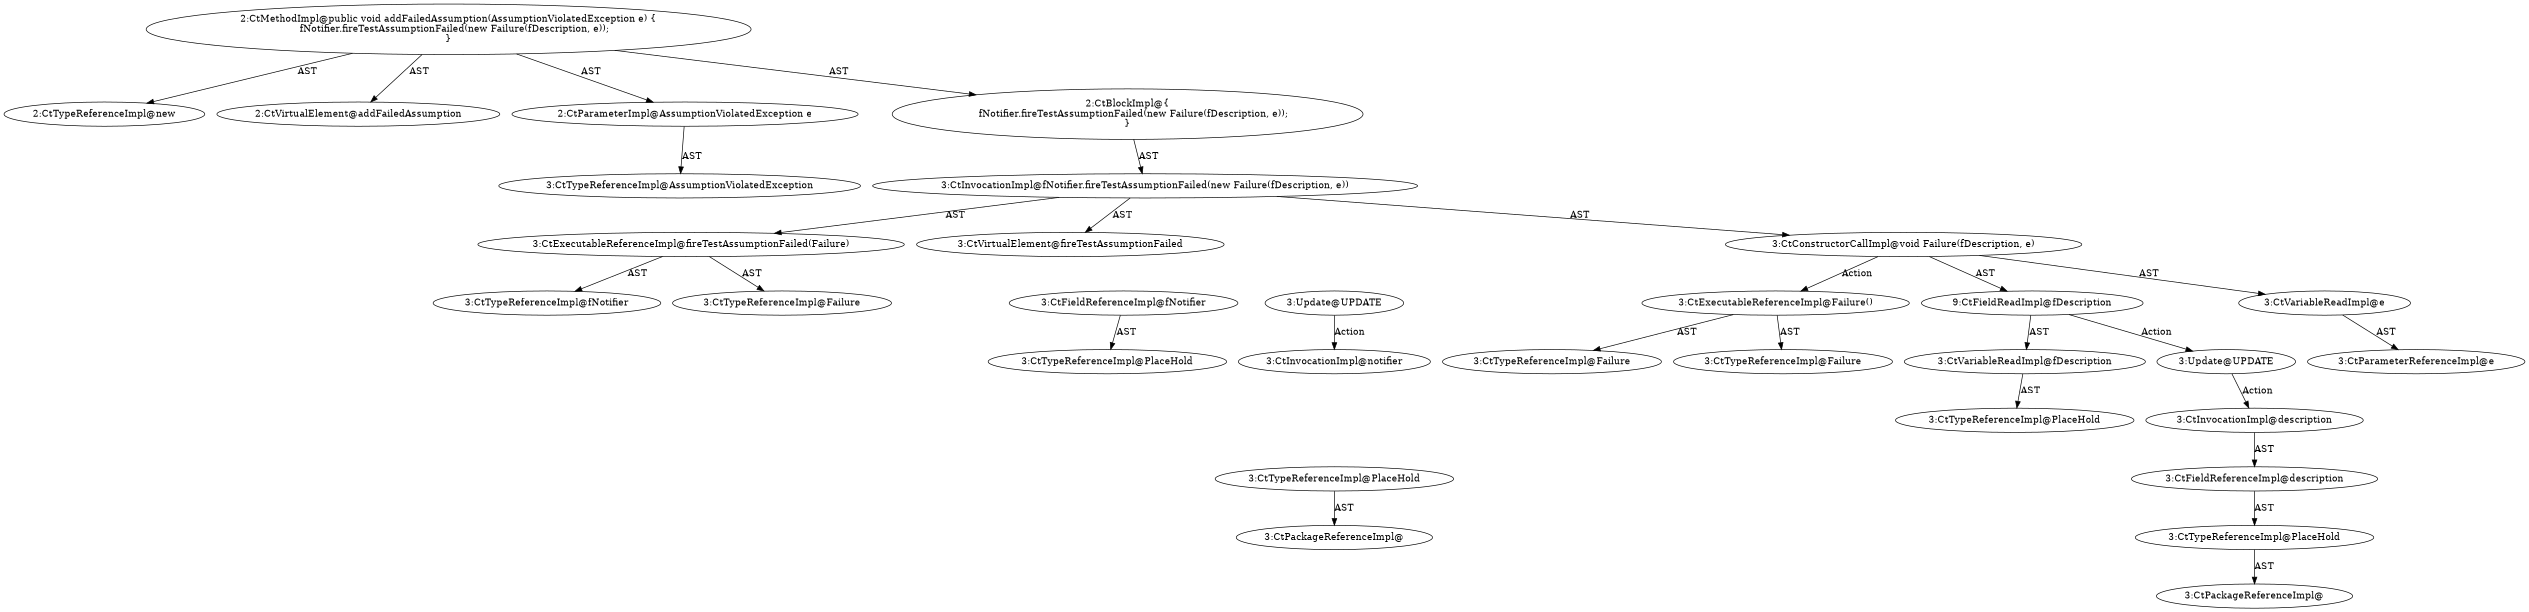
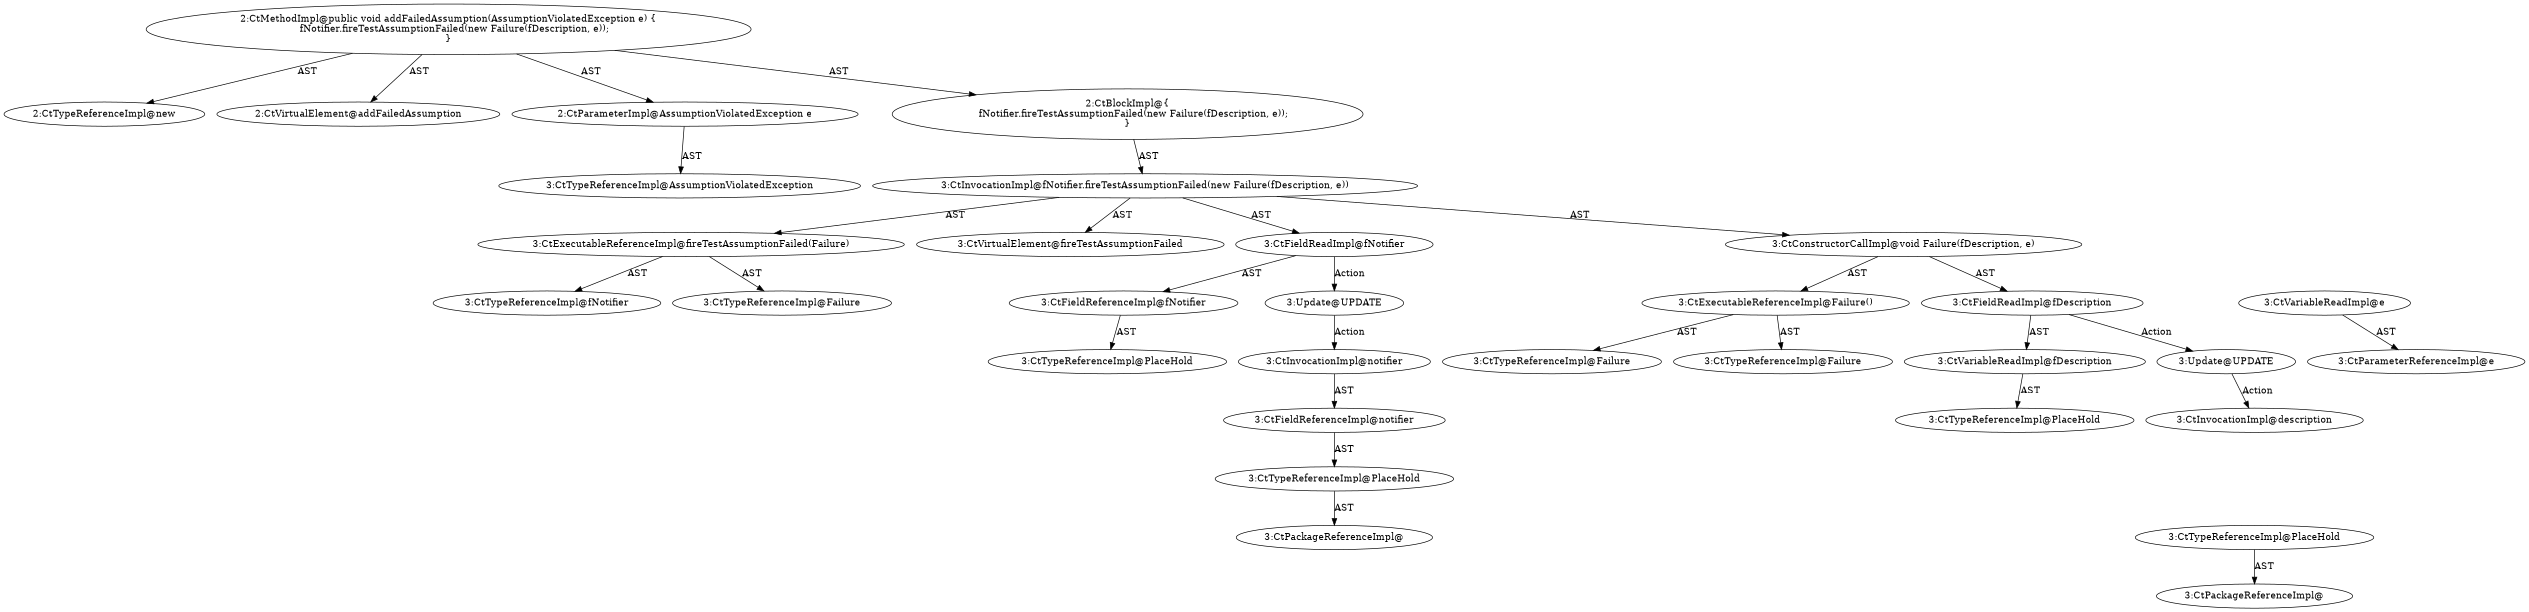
none -> (1334, 244)
(1857, 274) -> (1857, 274)
(2119, 274) -> none
(2032, 303) -> (2032, 303)
none -> (1334, 420)
(2255, 479) -> none
